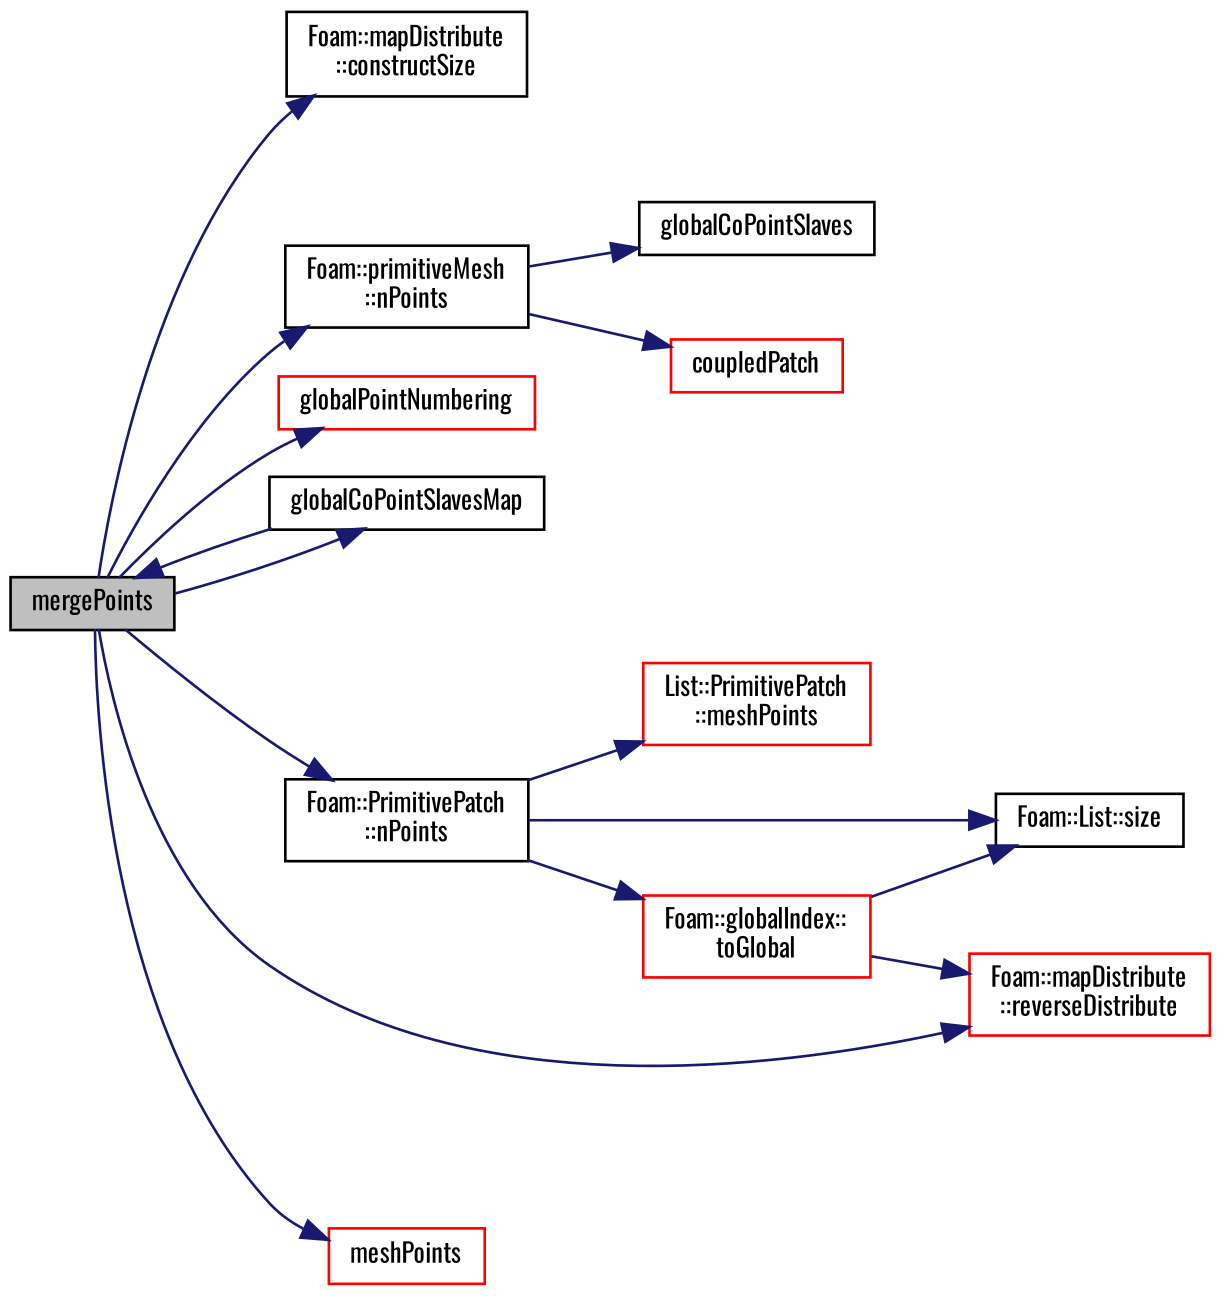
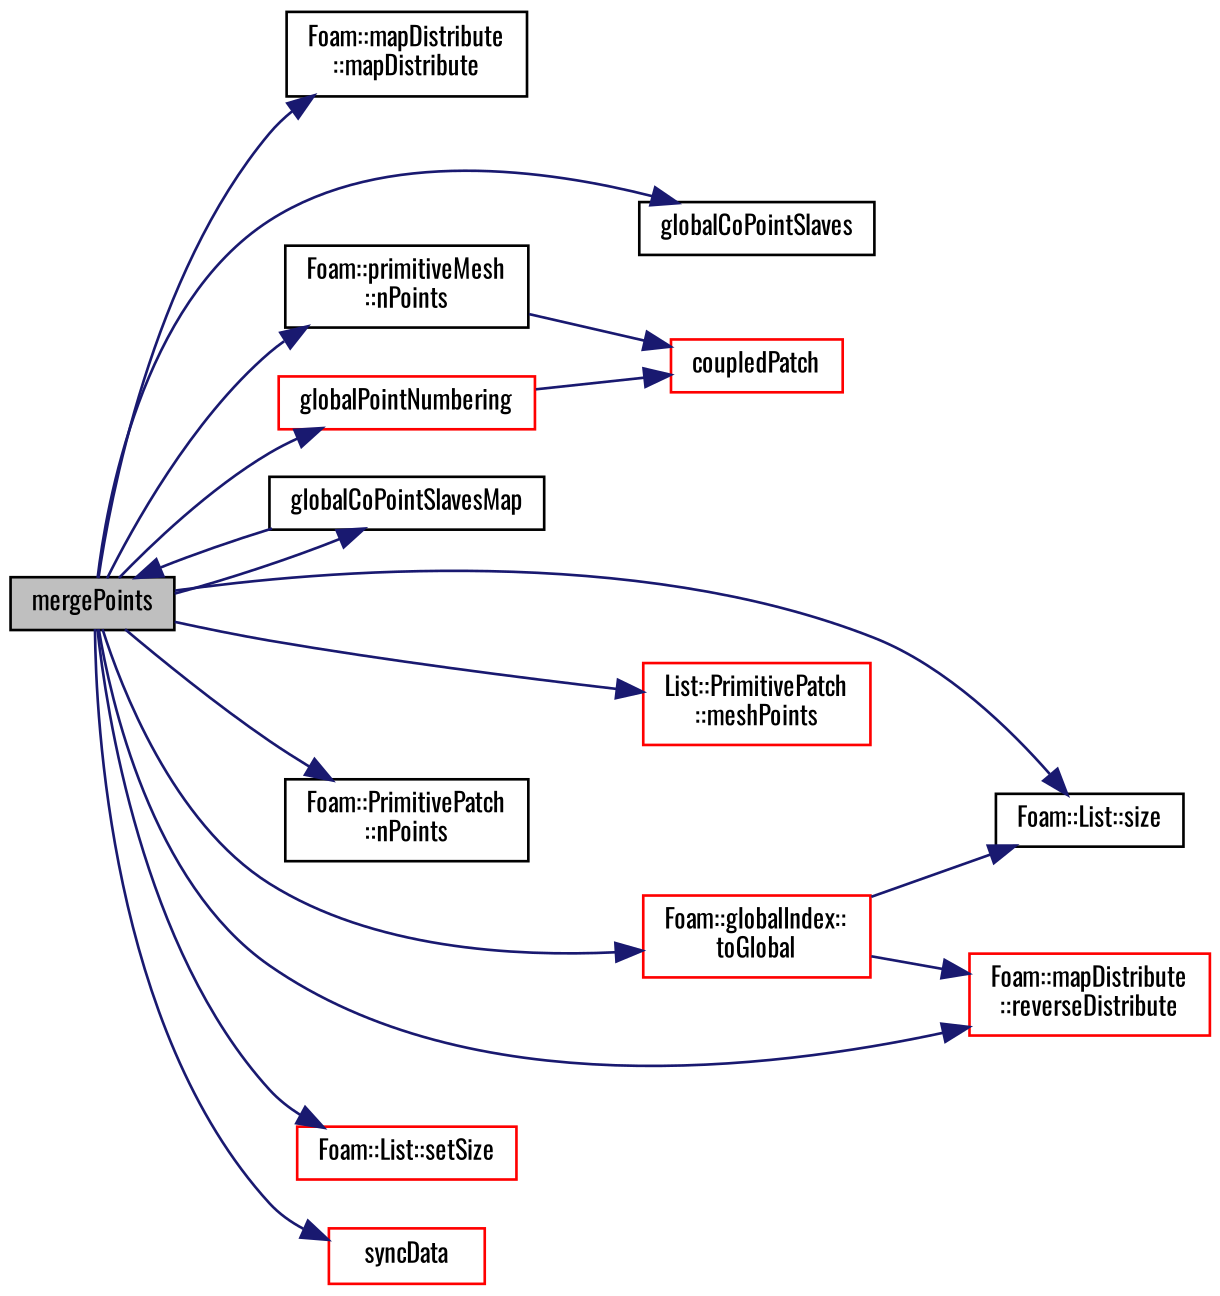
(407, 54) -> (407, 54)
(571, 259) -> (264, 225)
none -> (590, 383)
(572, 765) -> (395, 660)
(749, 820) -> (639, 582)
(572, 875) -> (291, 895)
none -> (407, 1153)
(407, 1256) -> (407, 1256)
